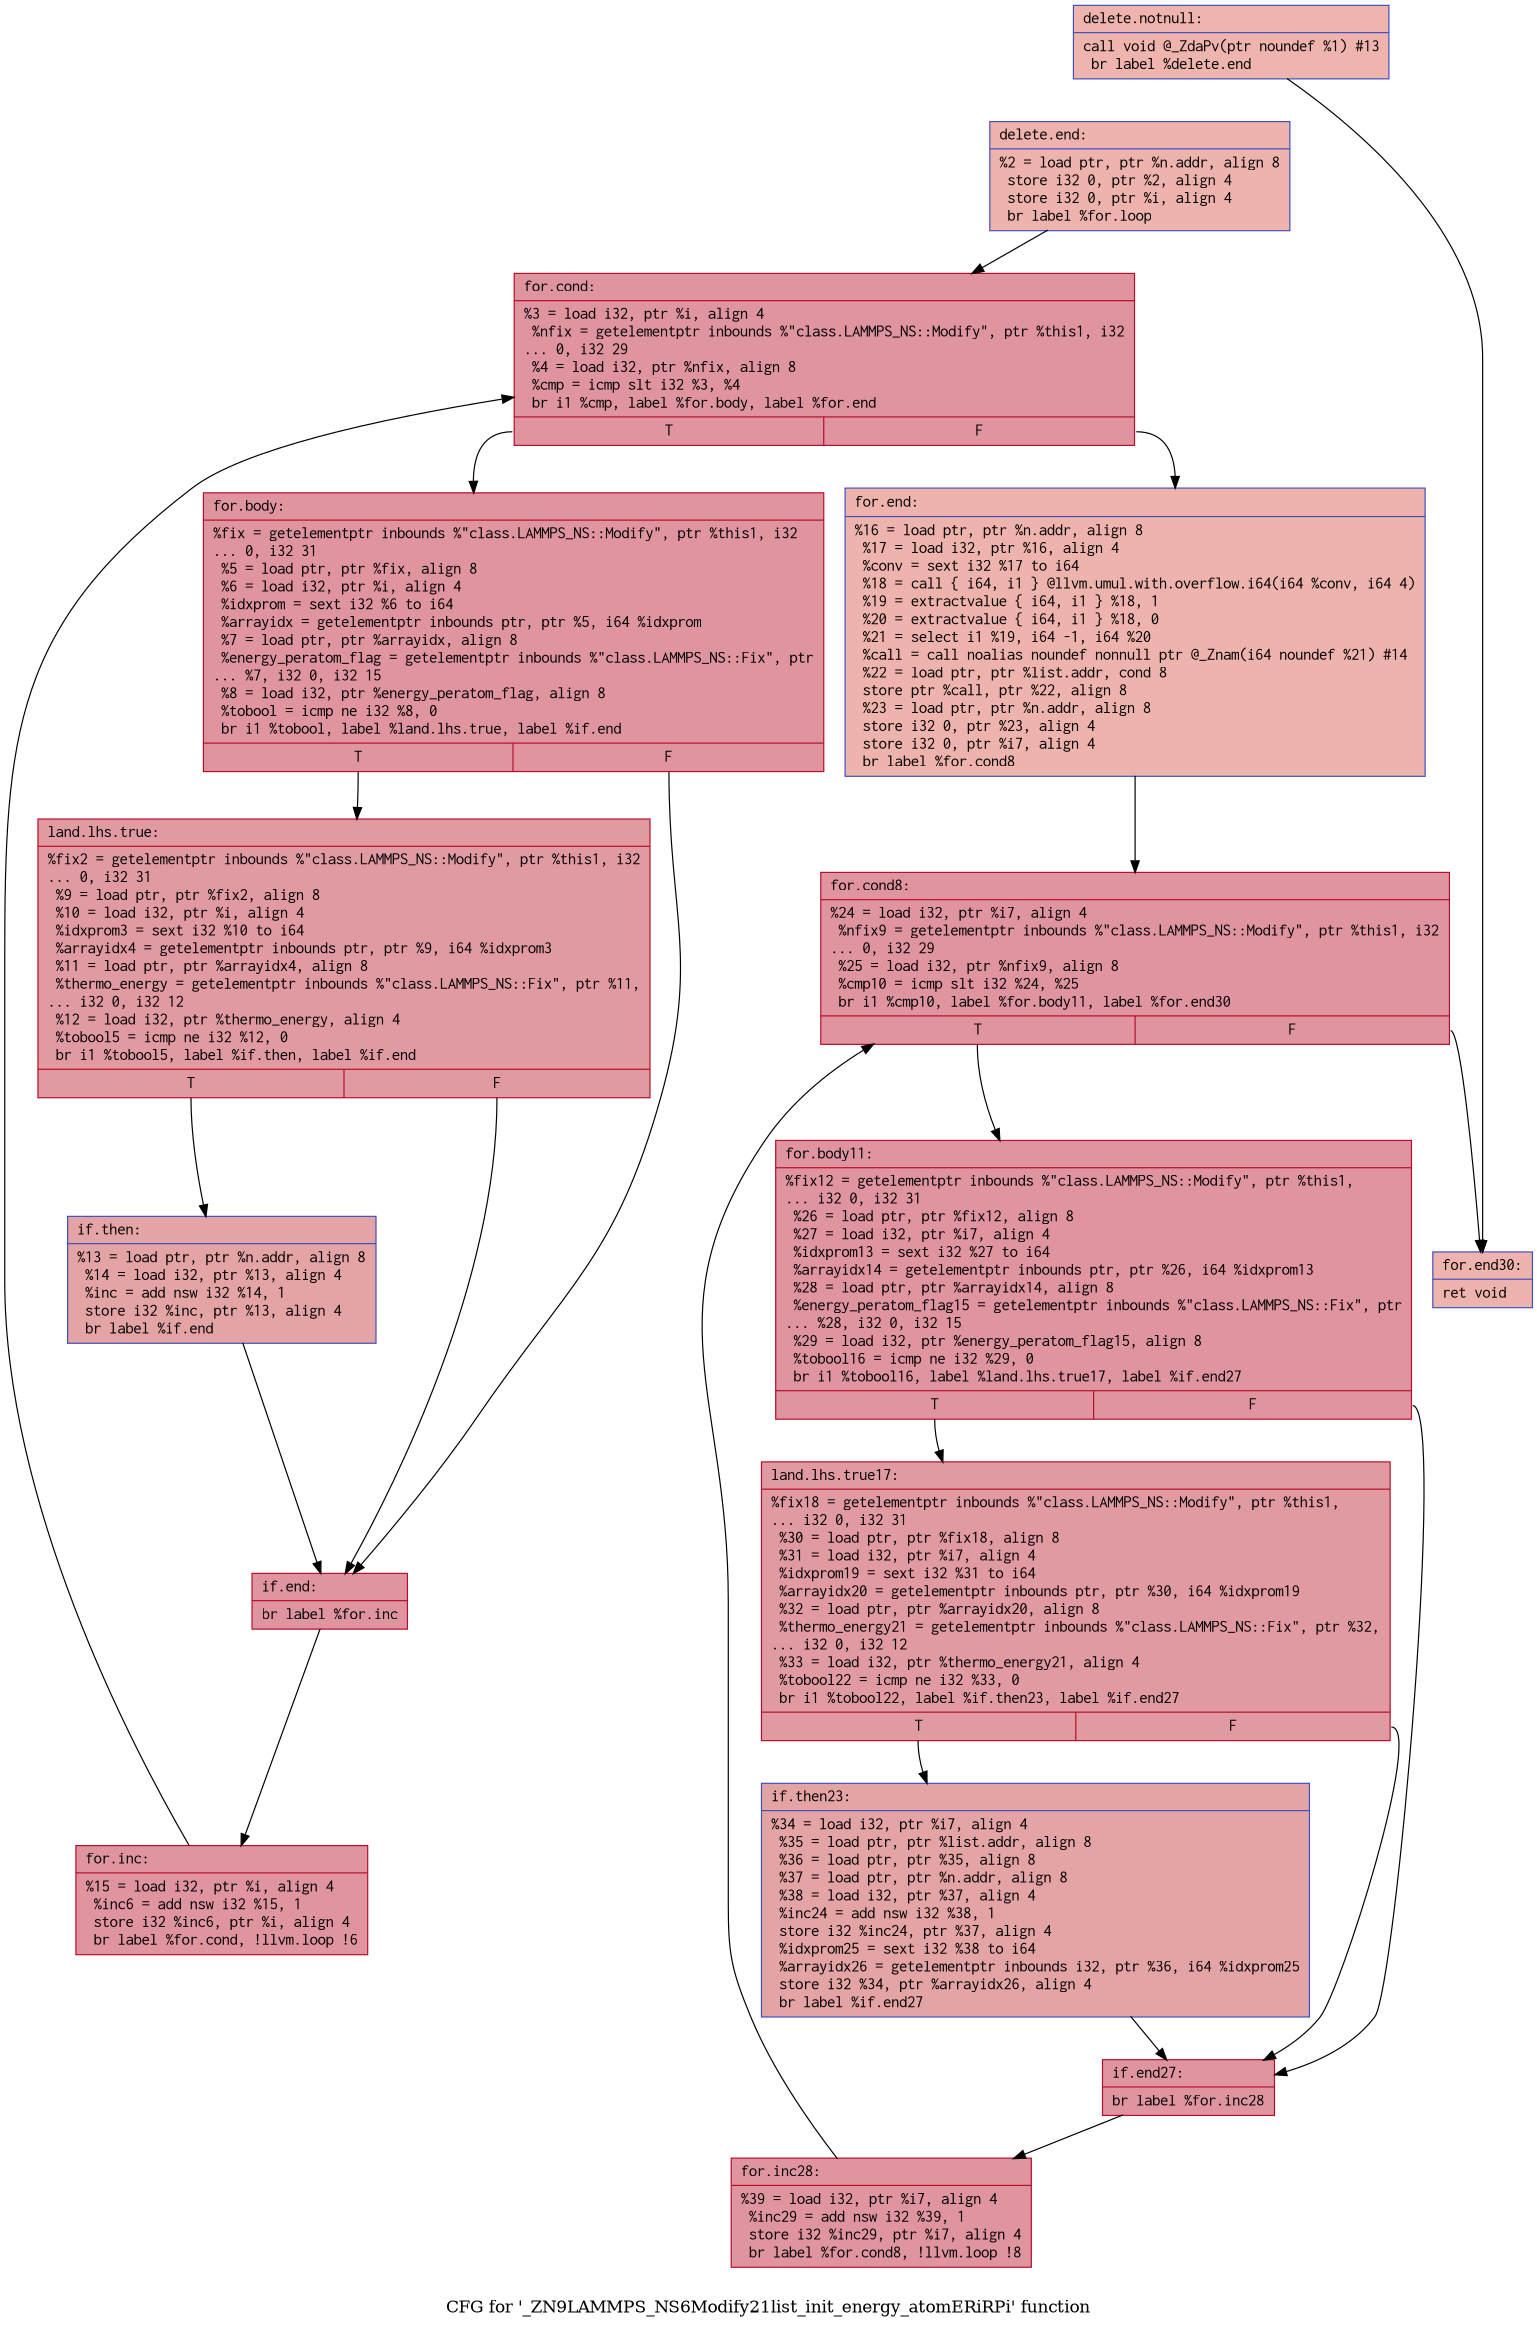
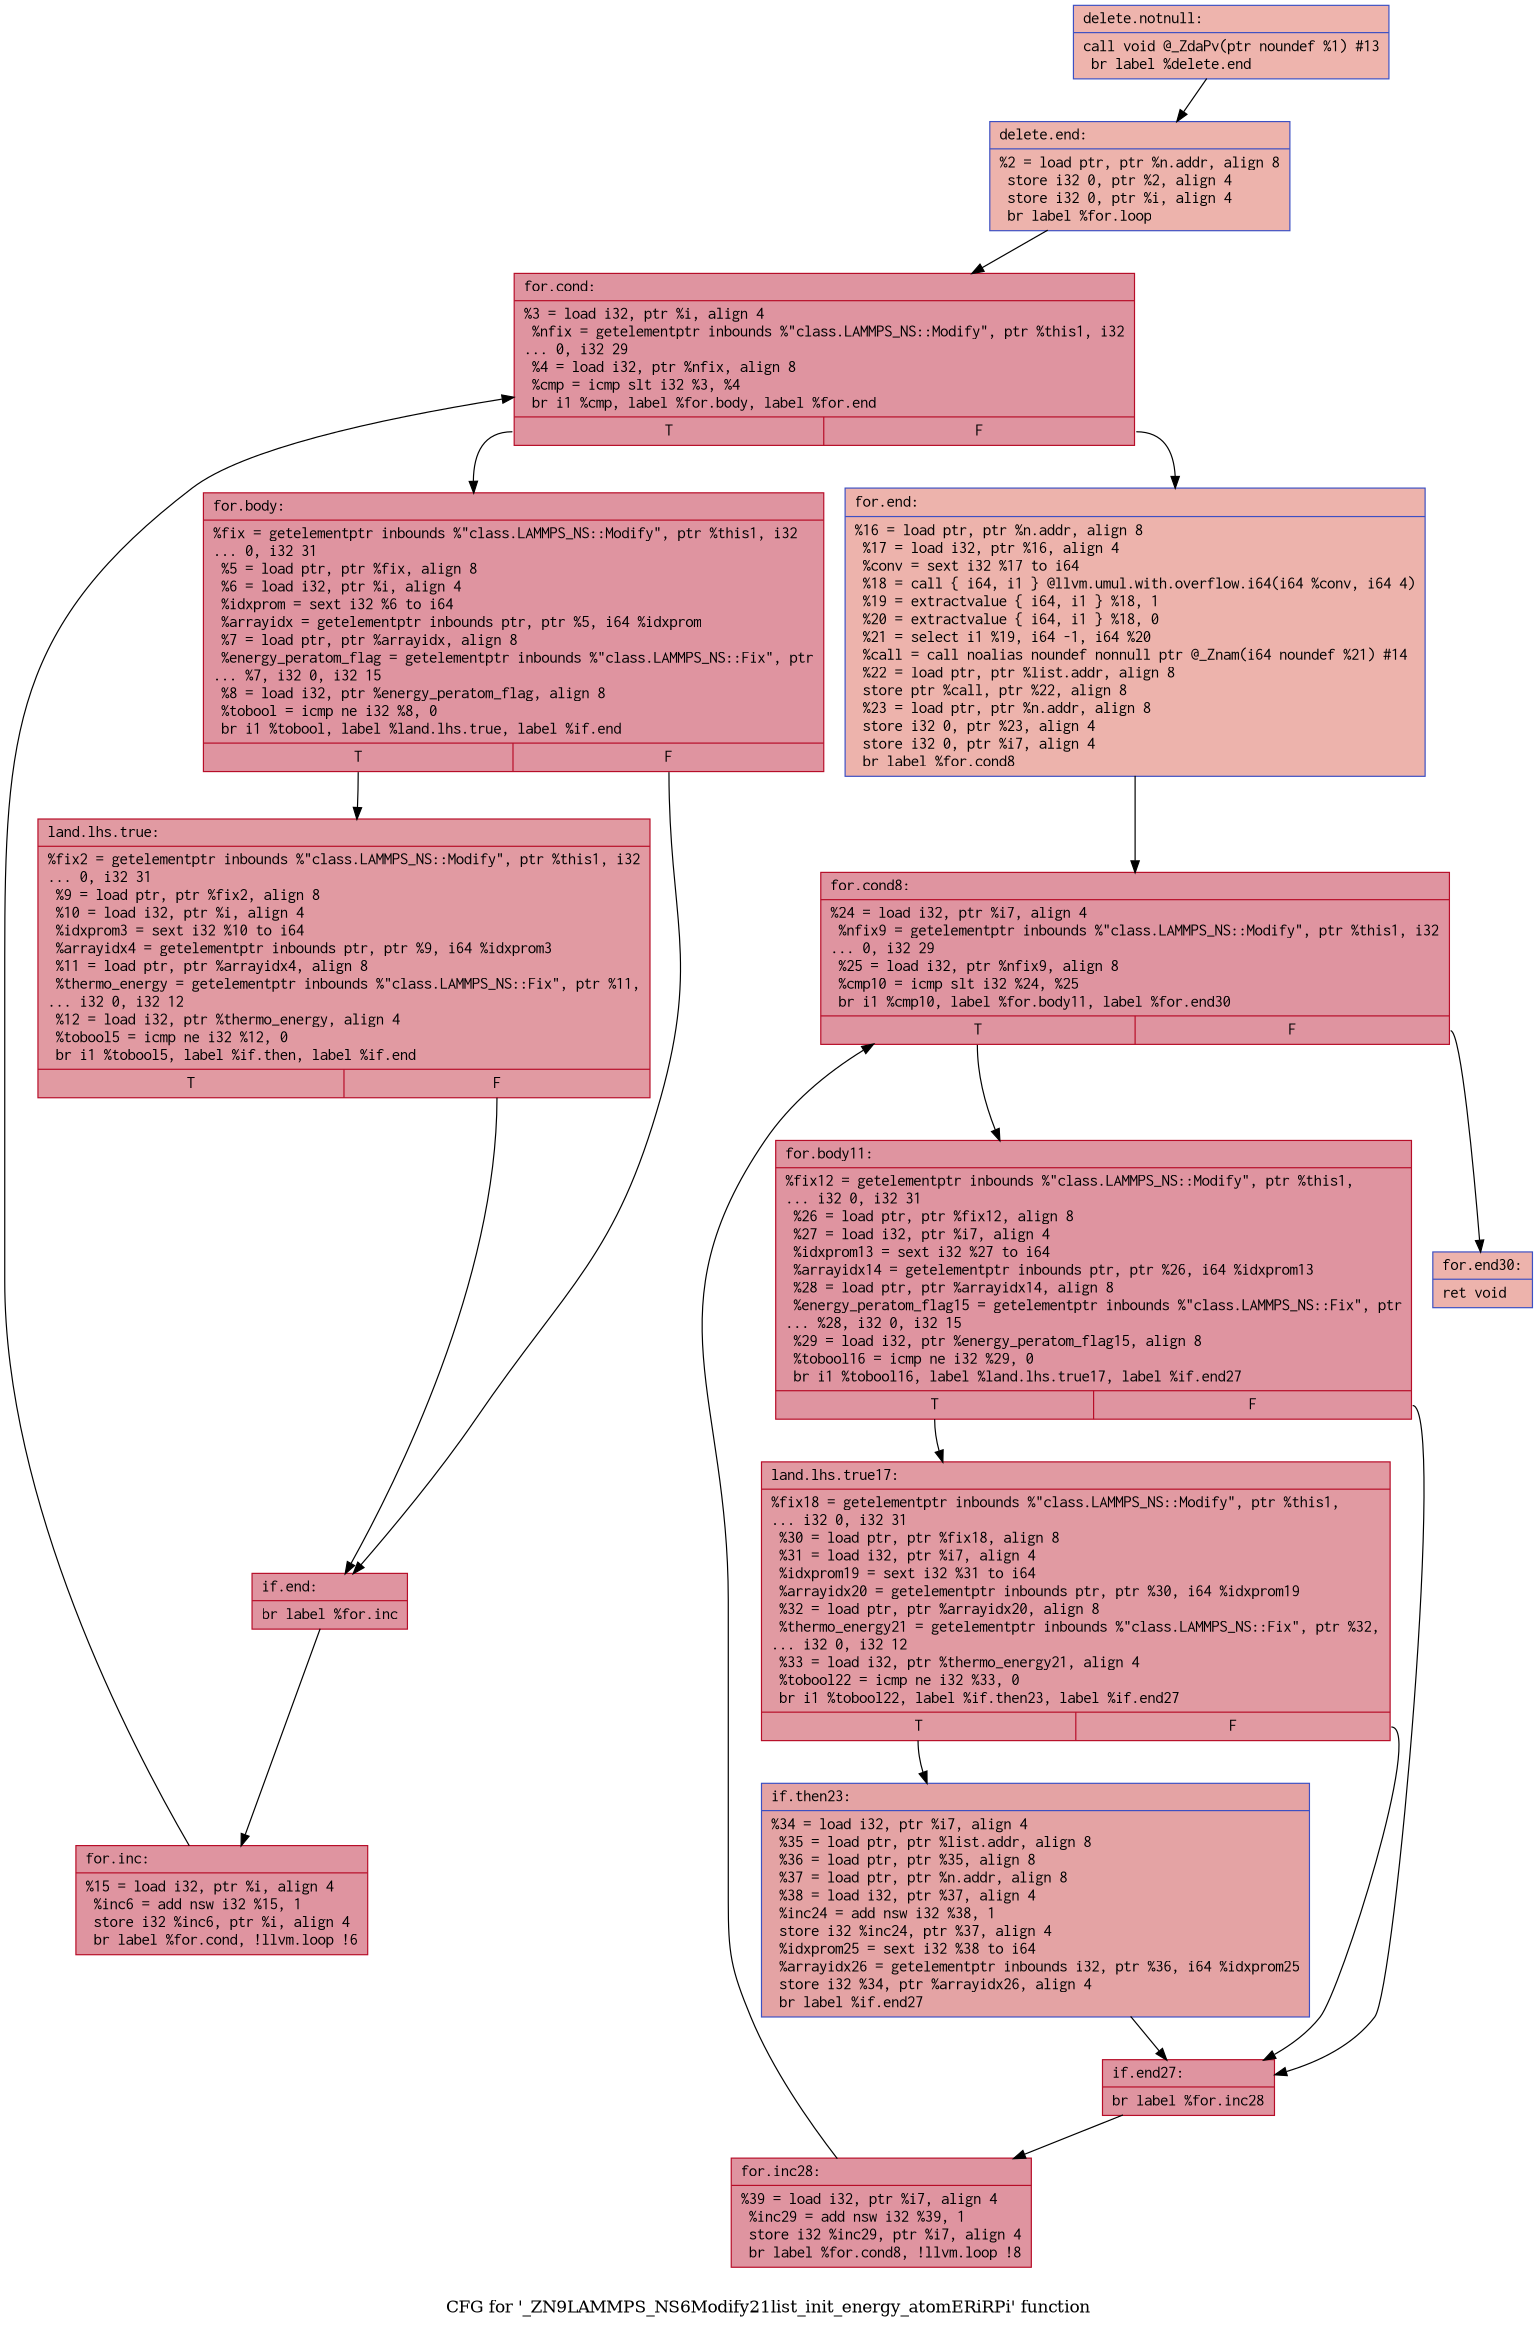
(1483, 622) -> (1195, 95)
(1011, 673) -> (1015, 673)
(222, 1280) -> none
